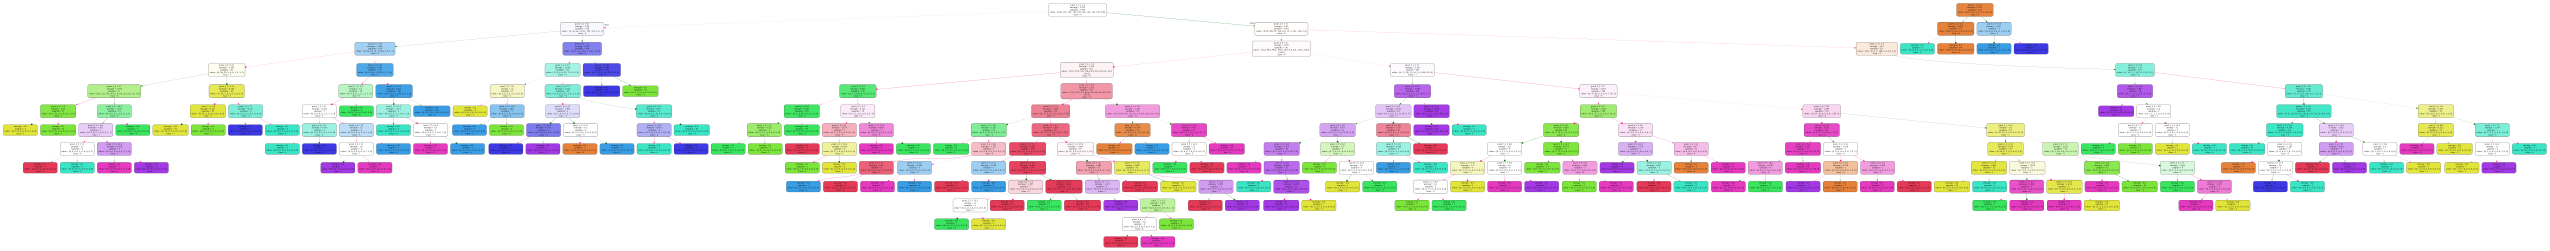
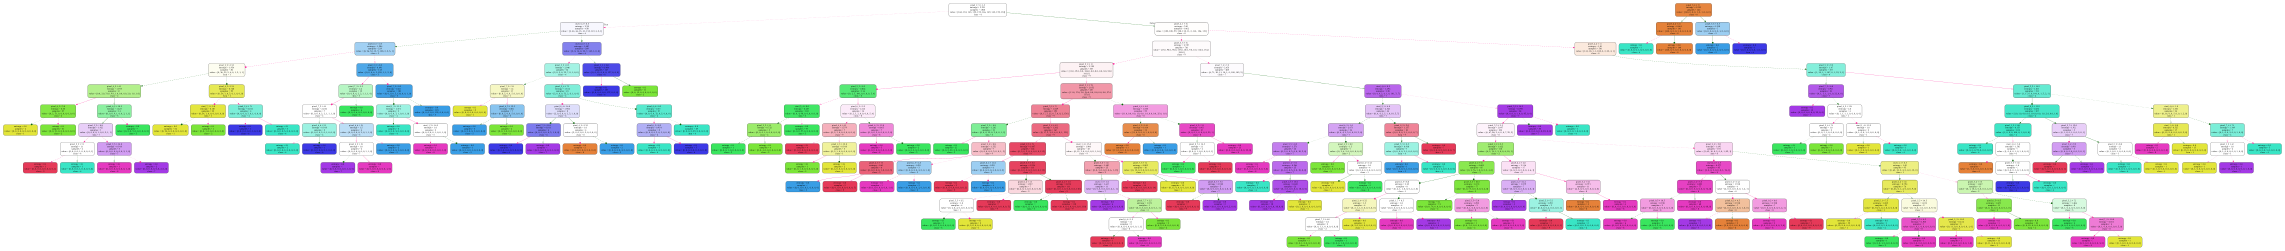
(1506, 81) -> (1506, 120)
(1636, 139) -> (1519, 176)
